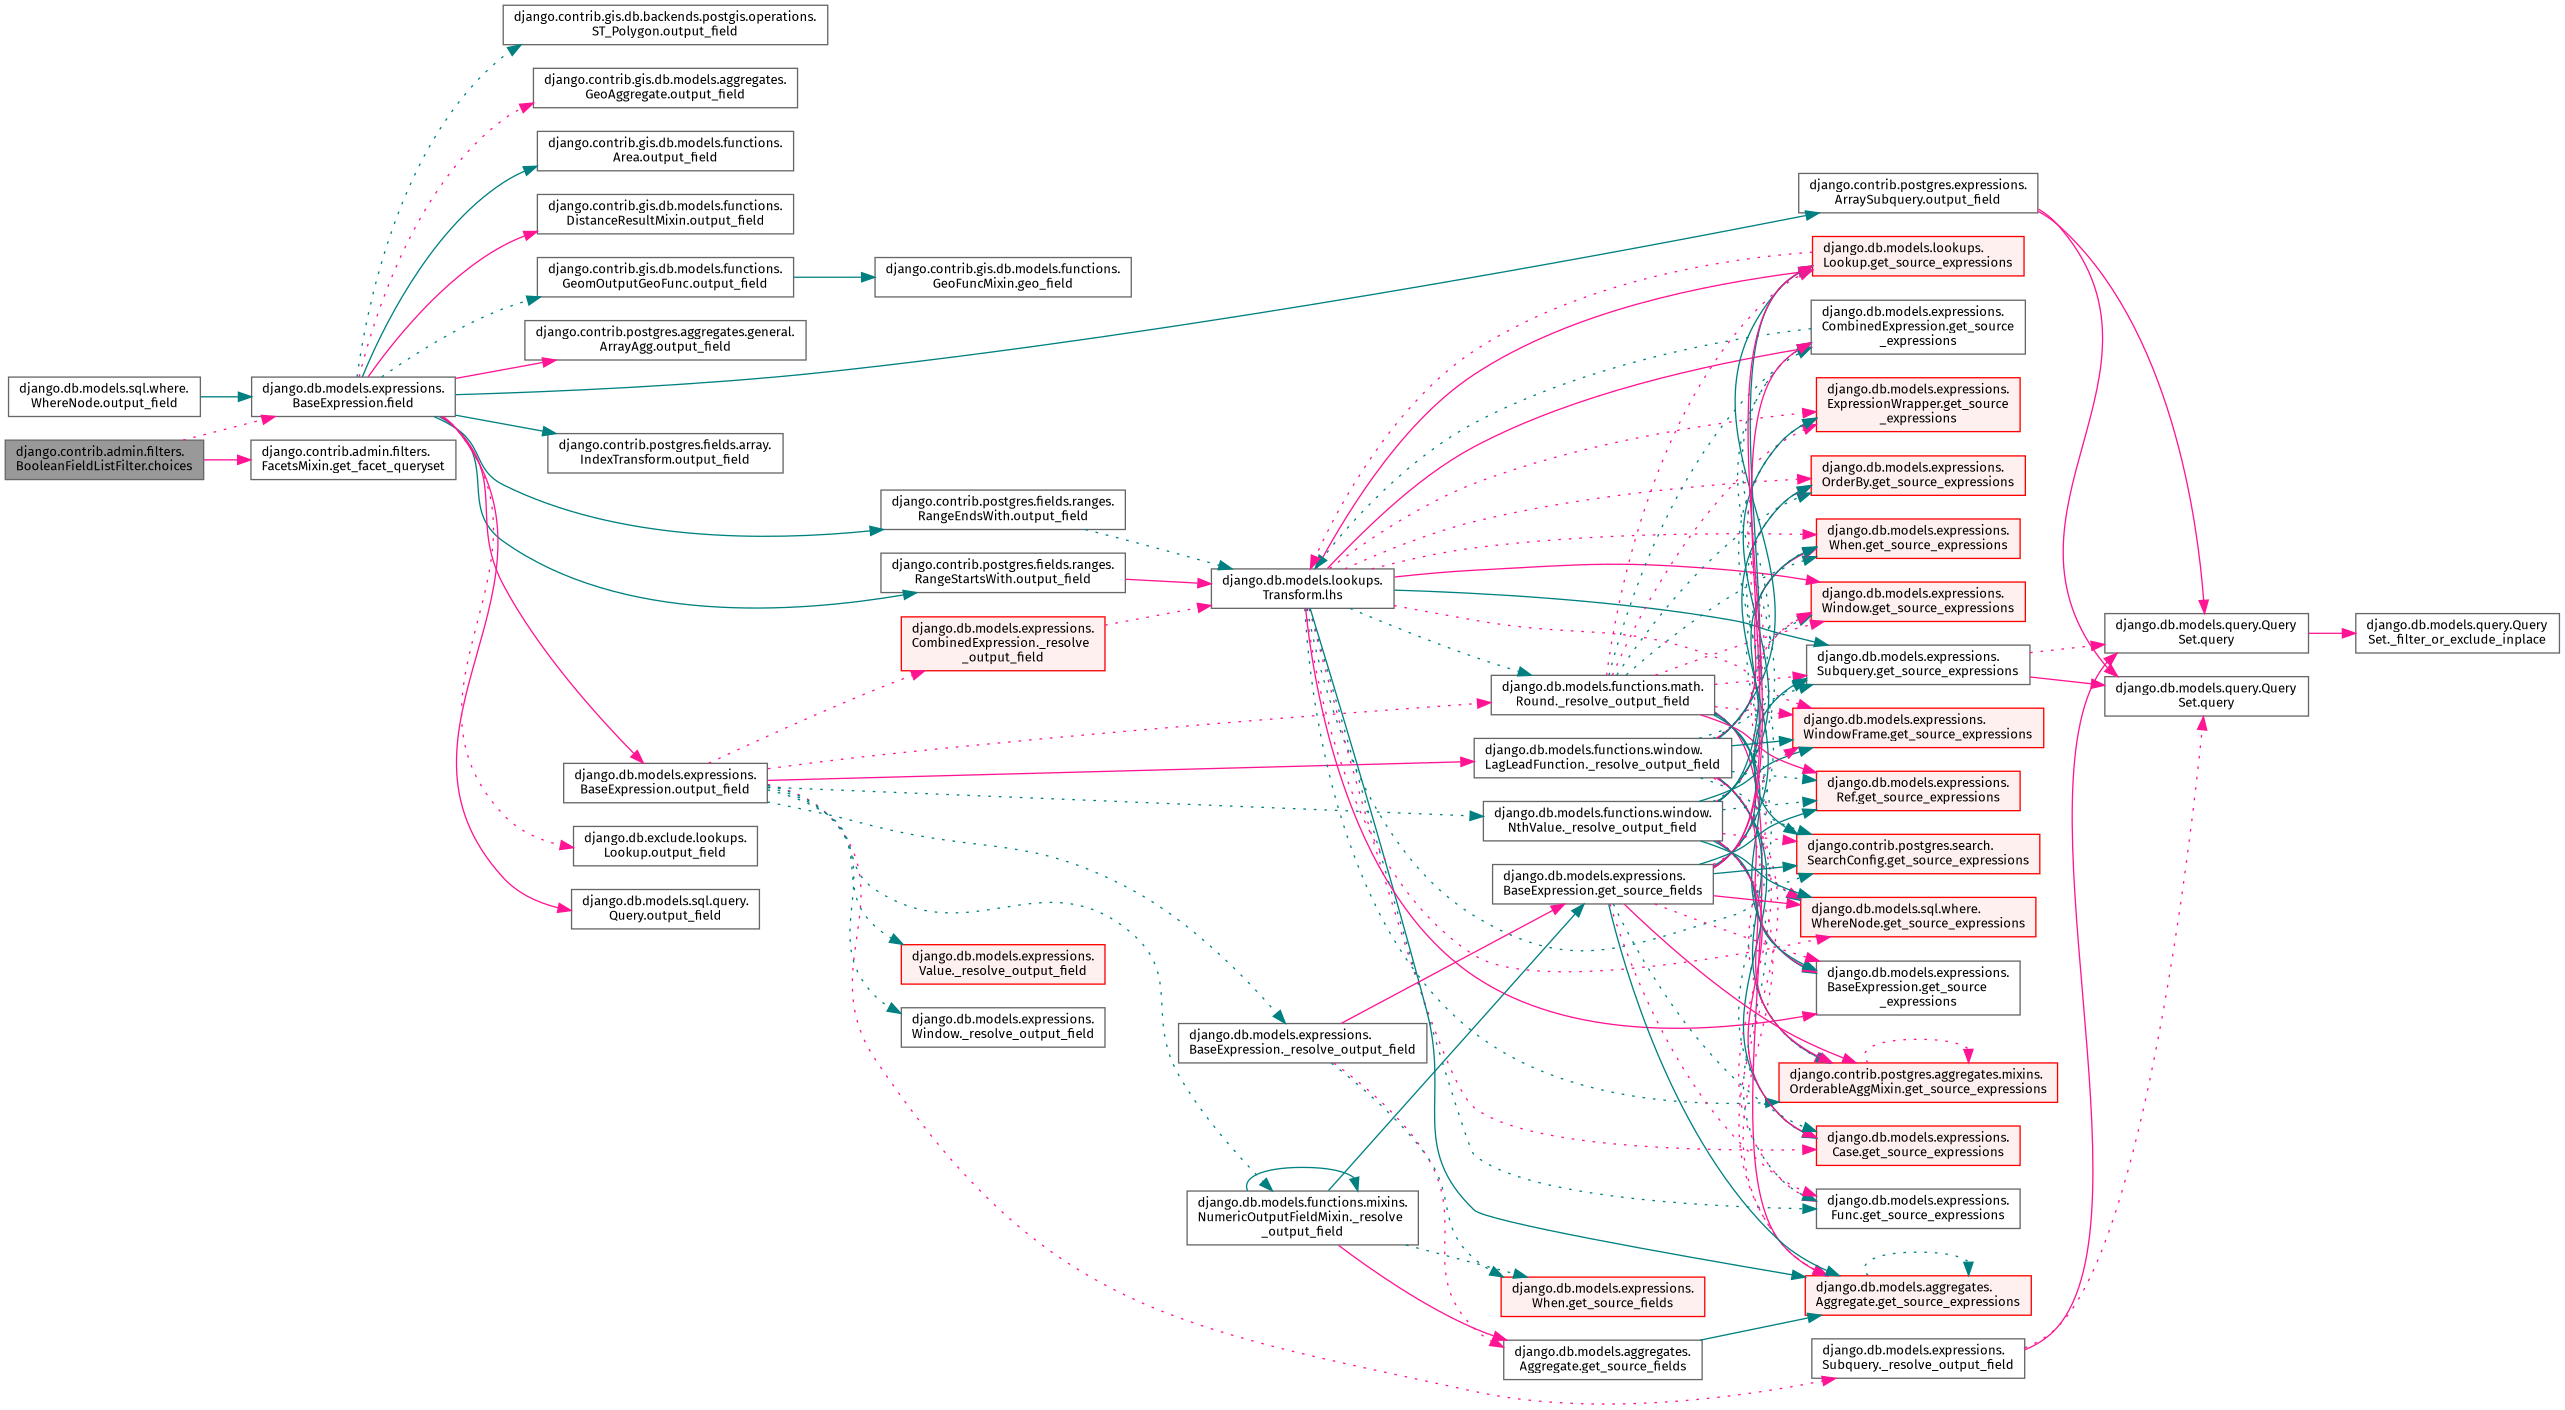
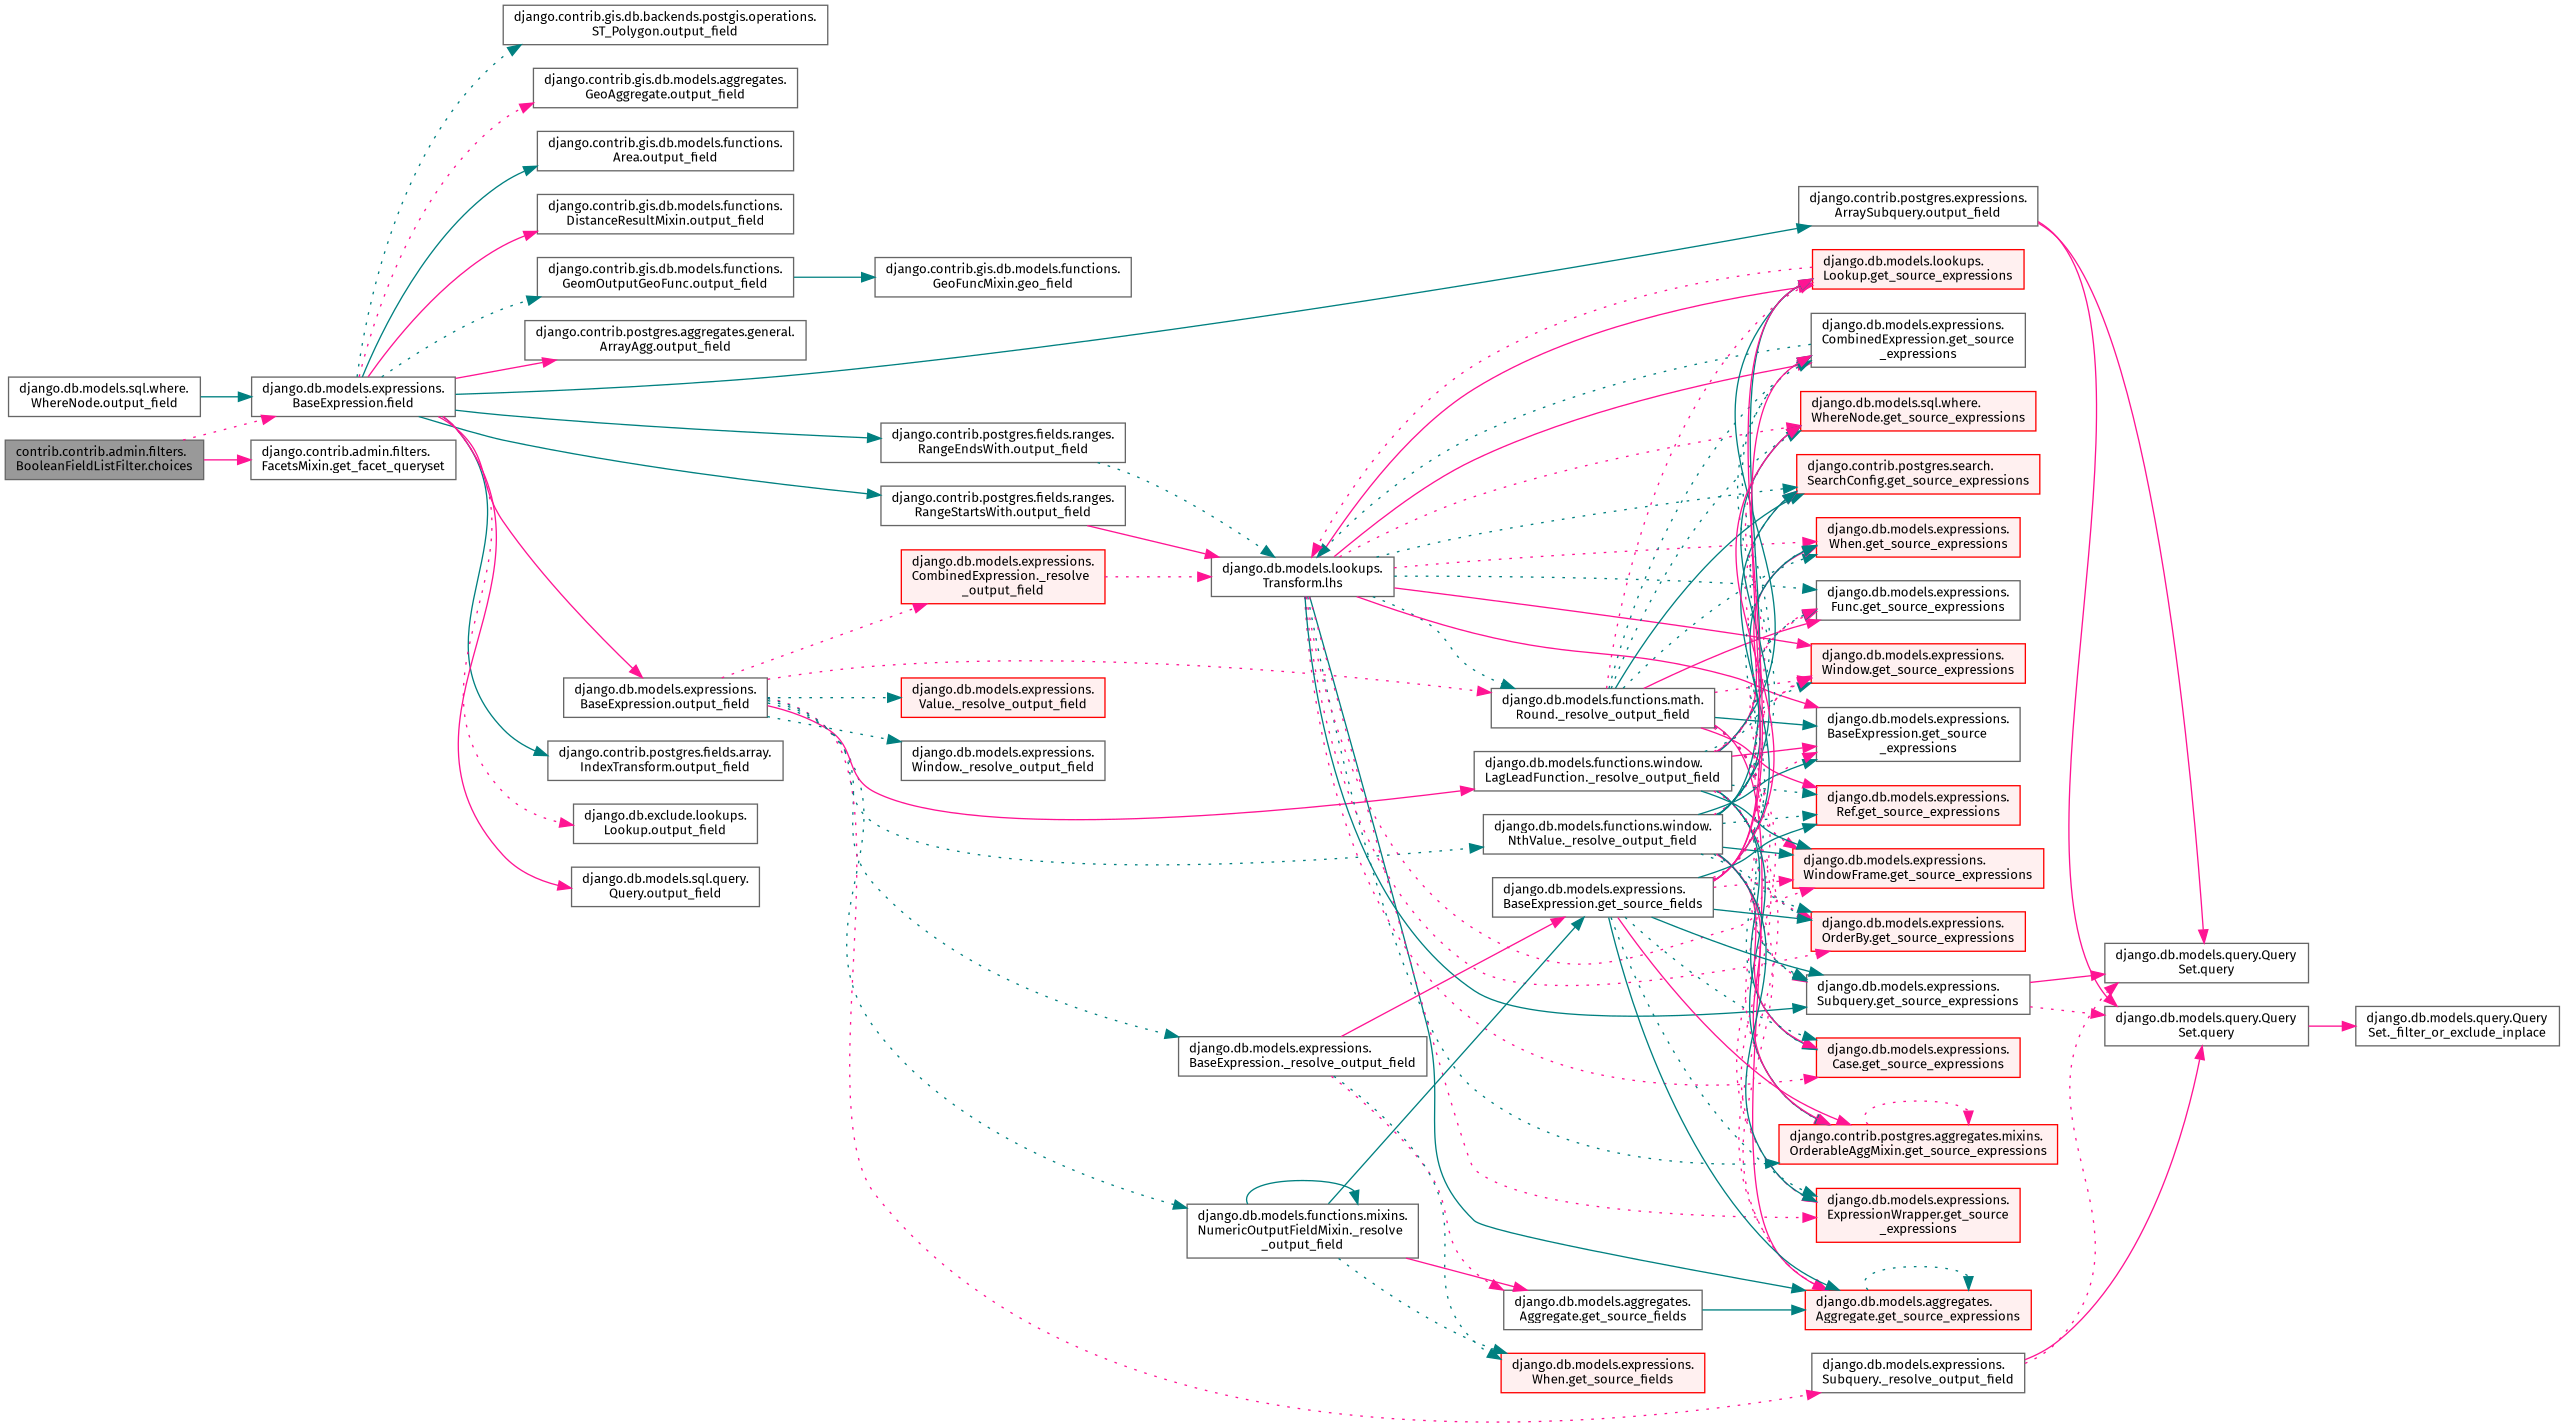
(104, 460) -> (104, 460)
none -> (1724, 653)
